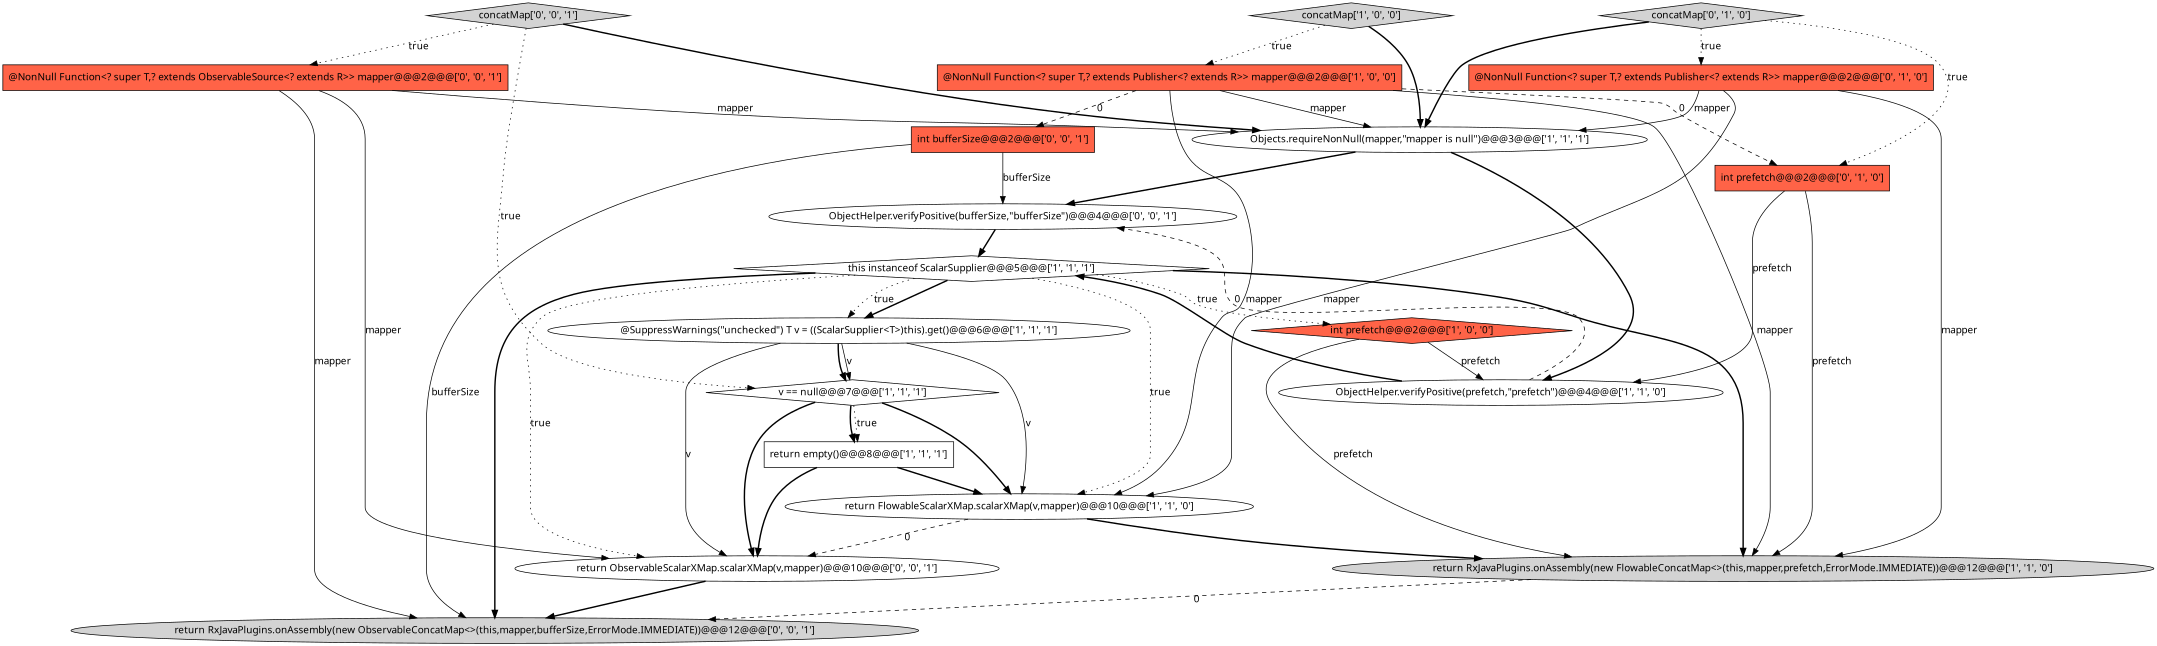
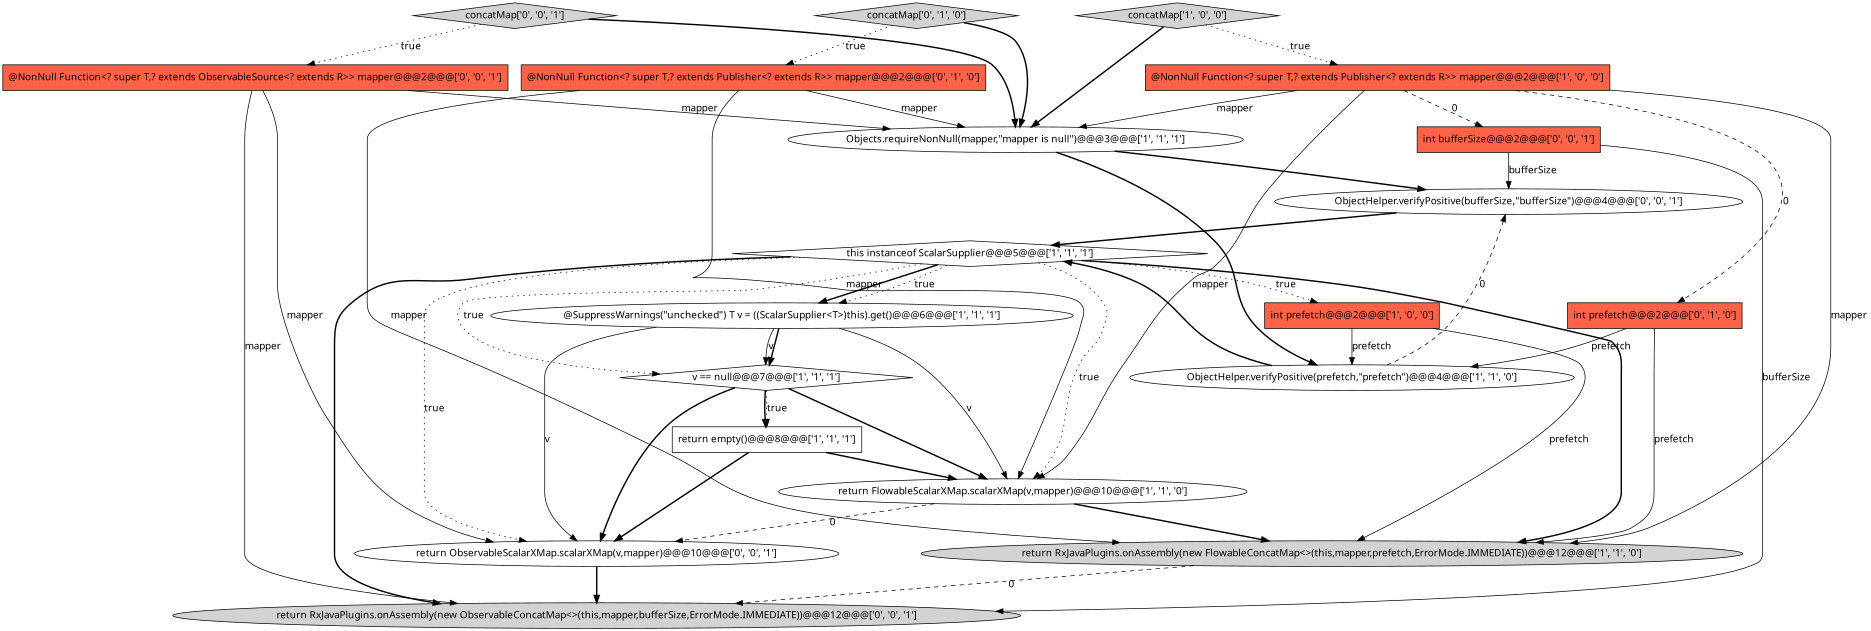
(1929, 56) -> none
(507, 297) -> (580, 293)
(1412, 331) -> (1352, 316)
